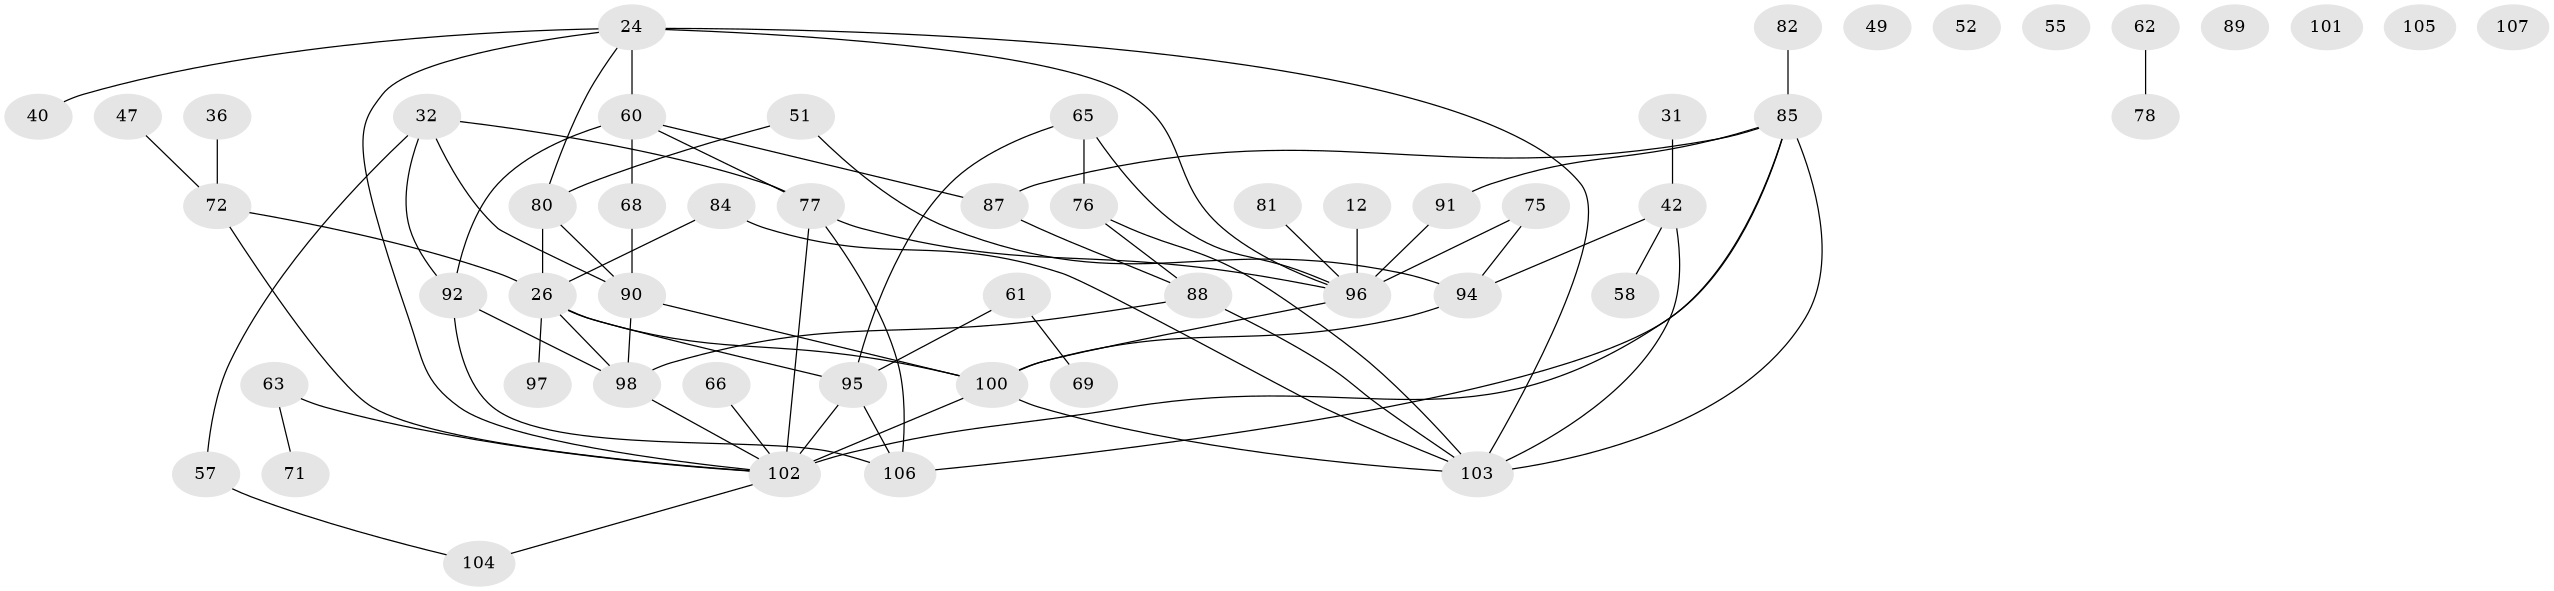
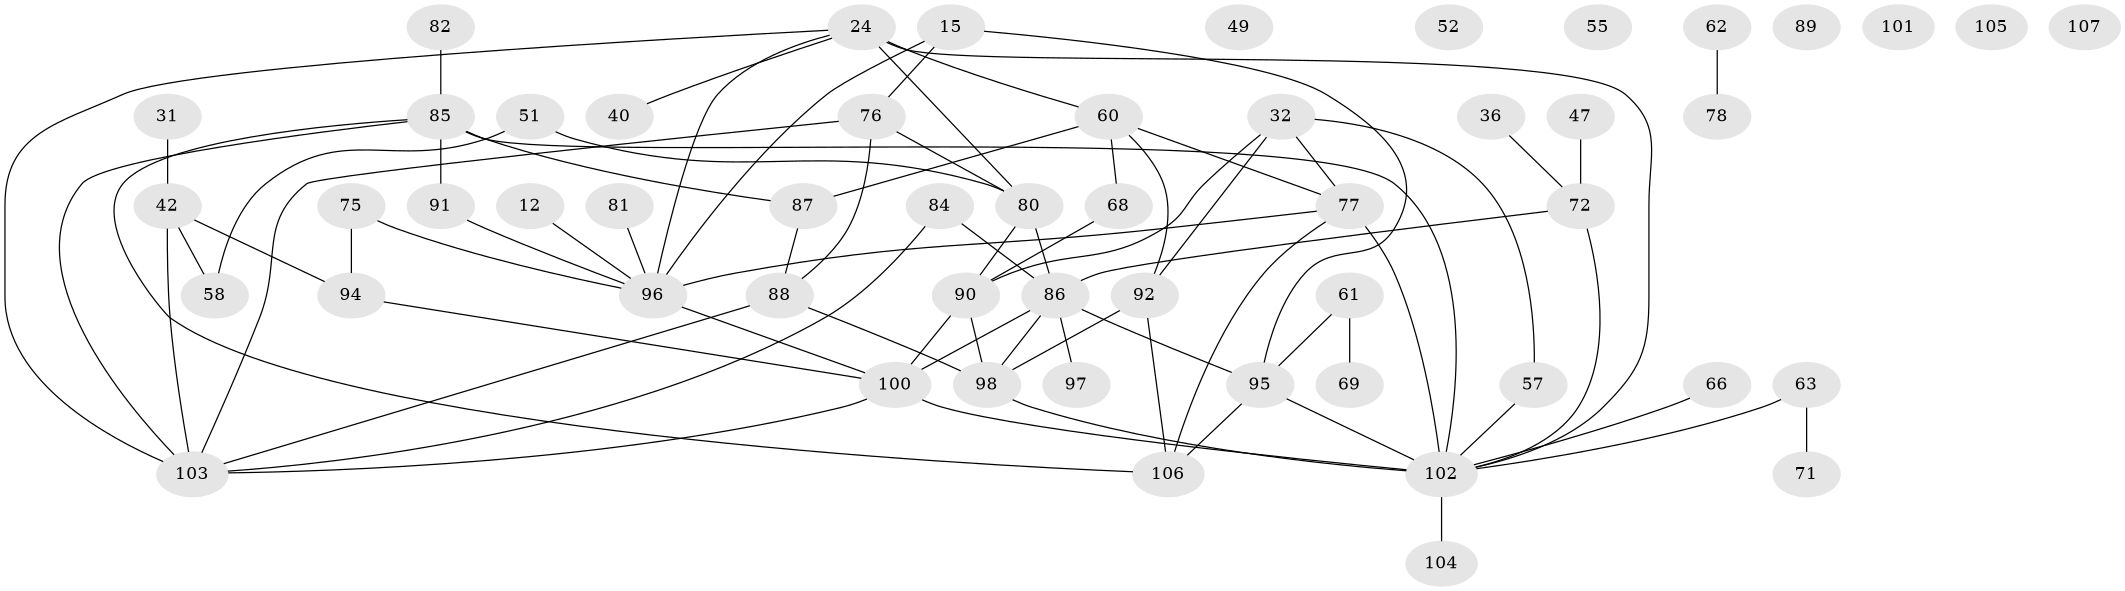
(1084, 117) -> (951, 27)
none -> (942, 157)
(999, 244) -> (331, 153)
(543, 296) -> (1055, 296)
(338, 526) -> (1488, 429)
